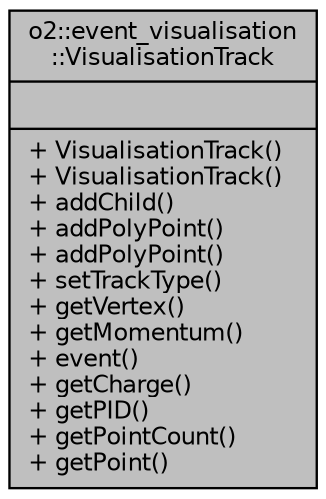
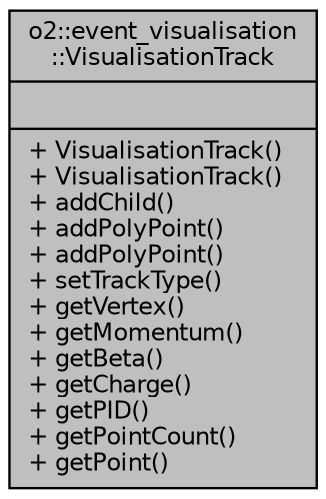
(84, 359) -> (97, 359)
